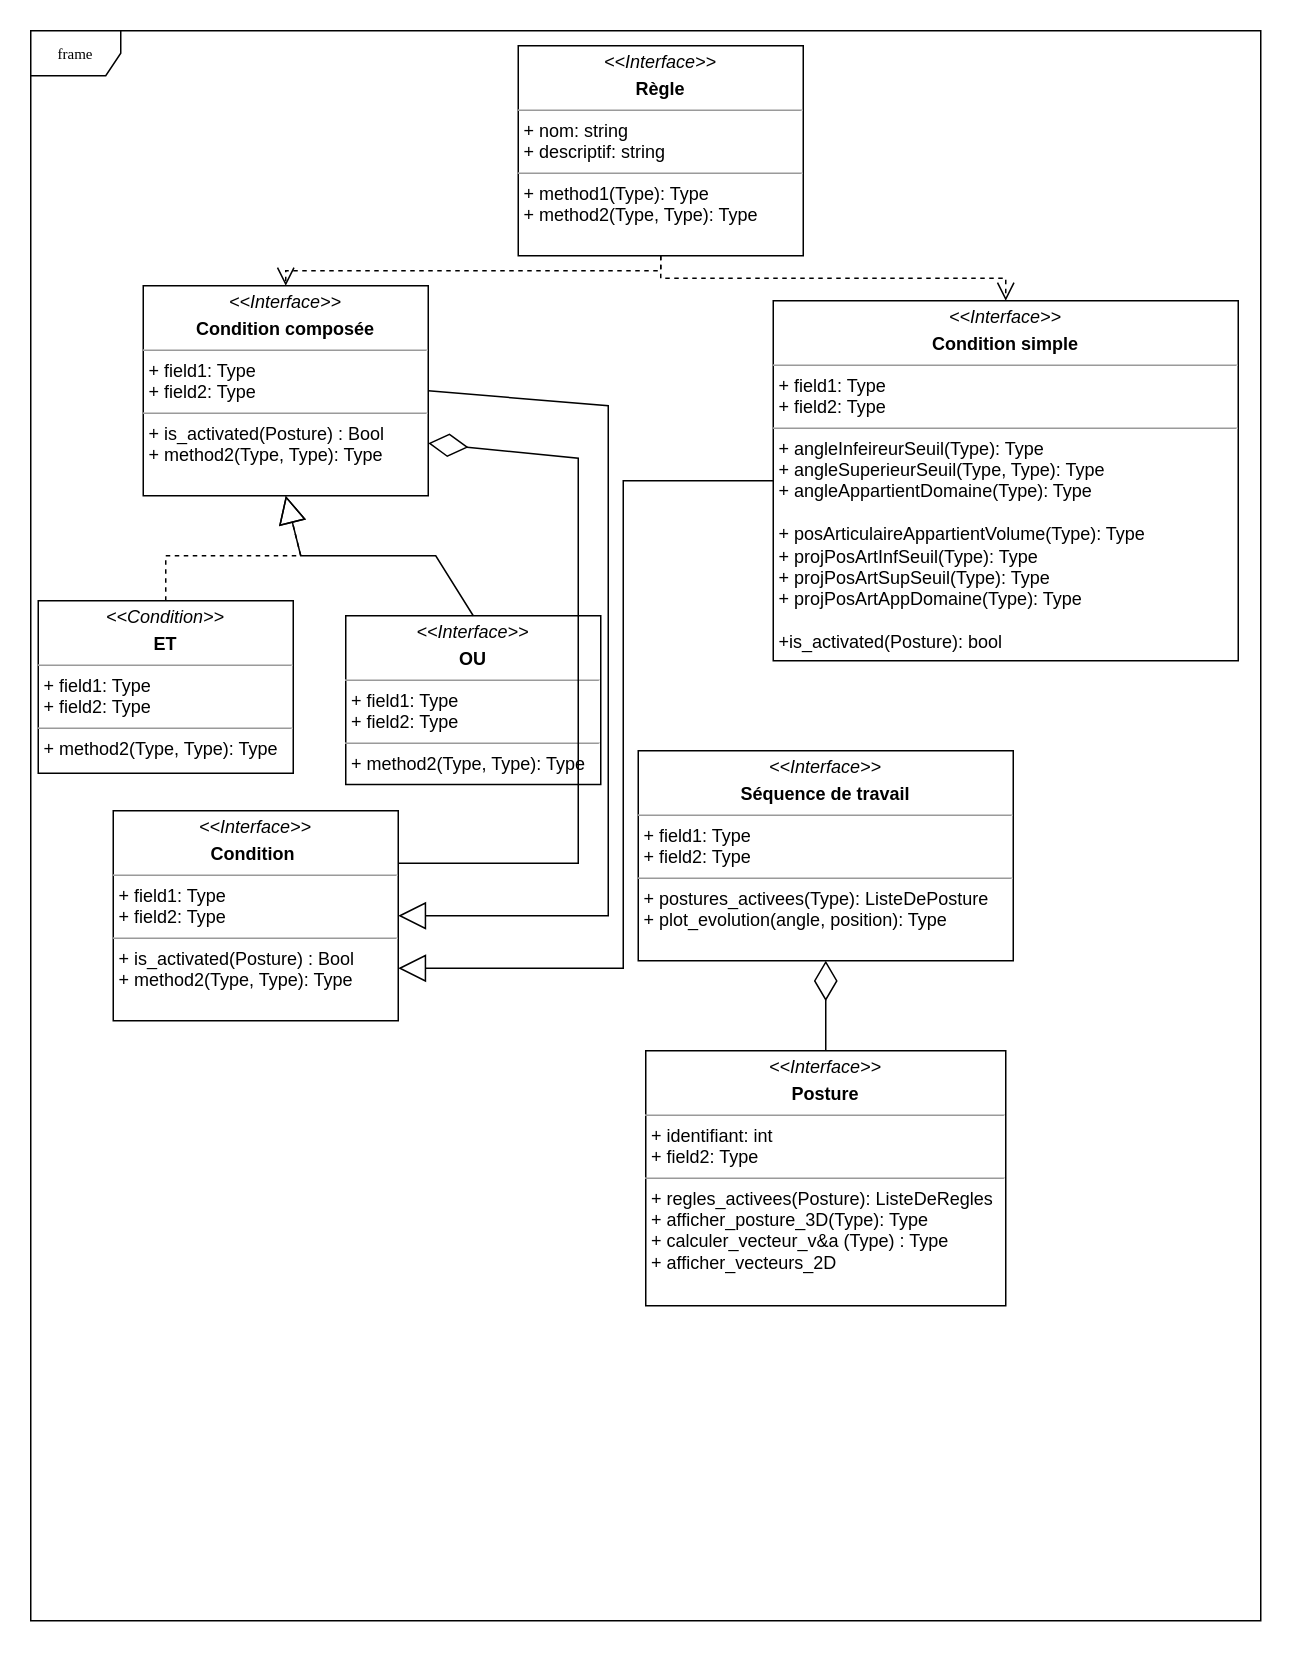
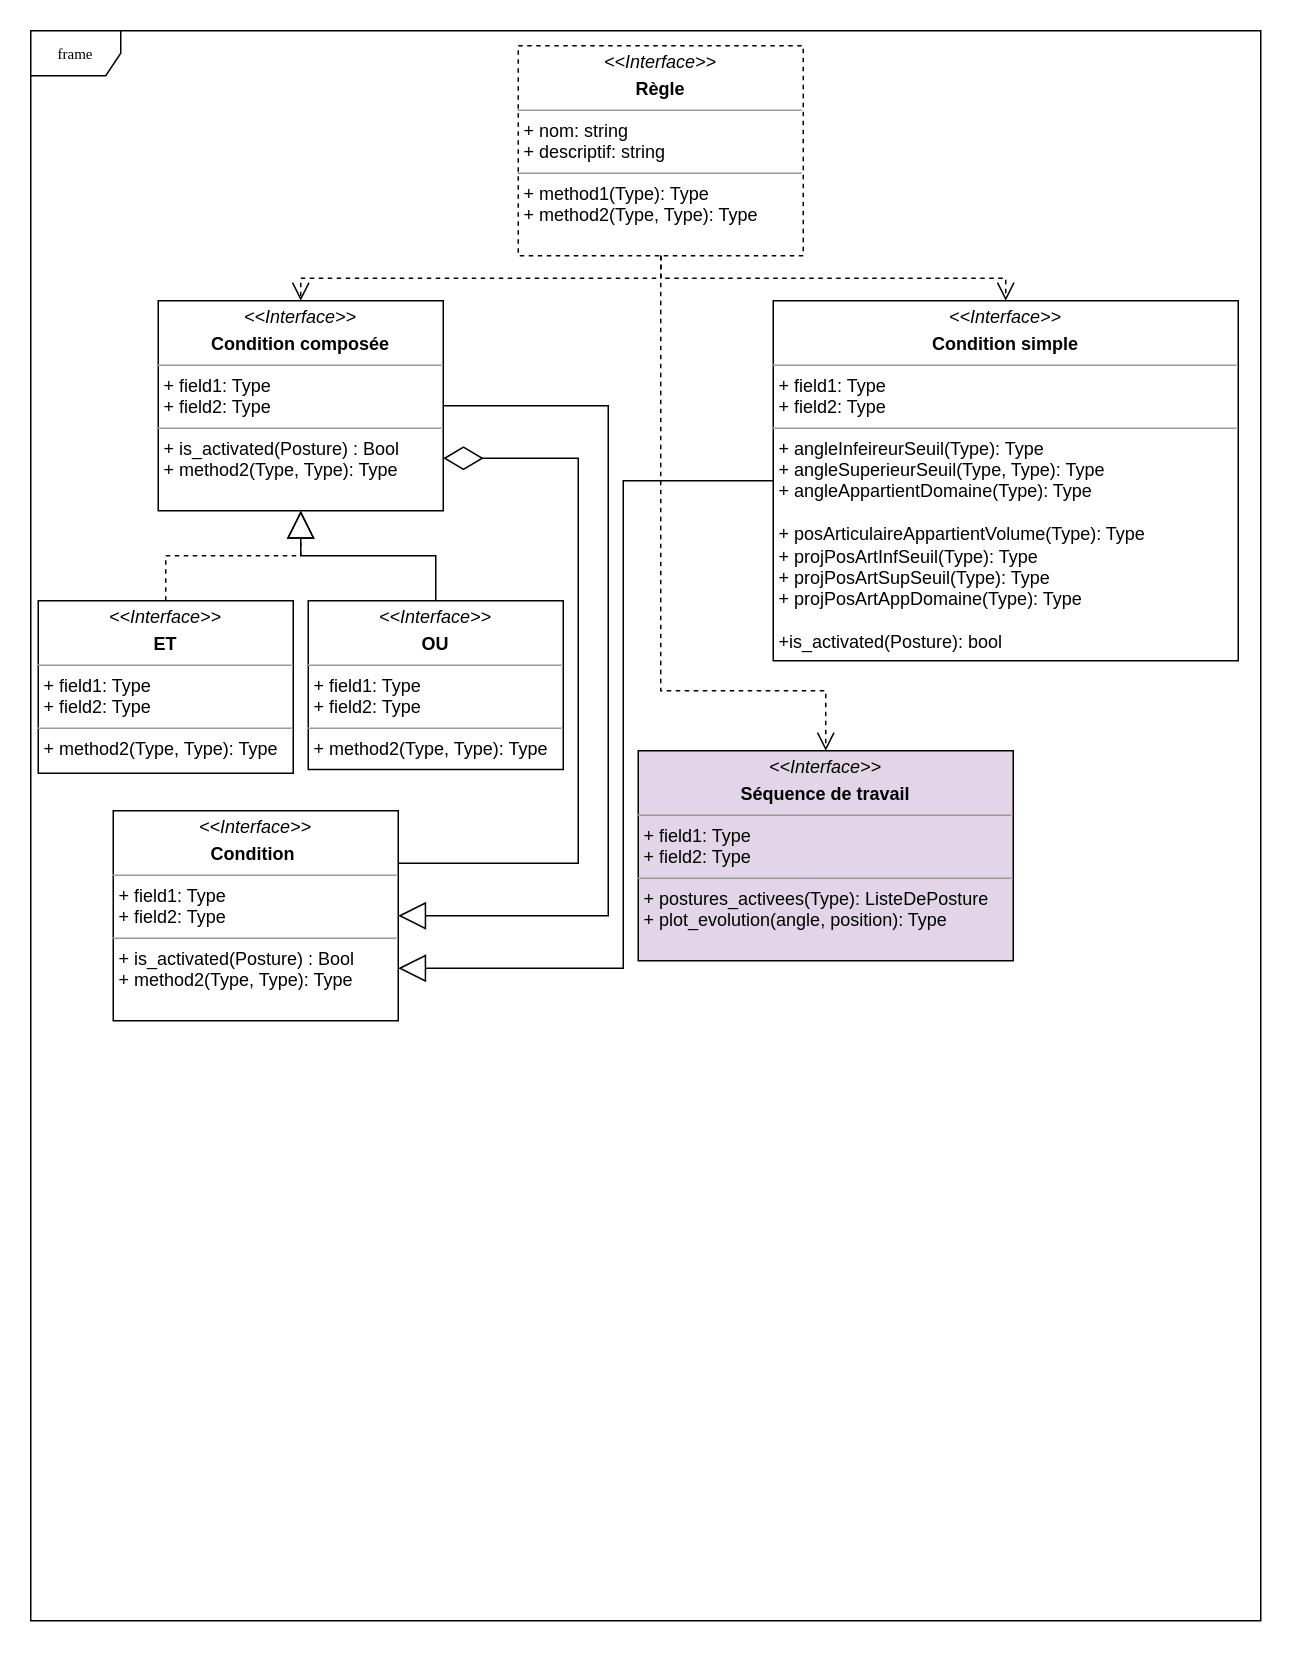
(661, 151) -> (661, 151)
(286, 391) -> (301, 406)
none -> (661, 596)
(163, 655) -> (163, 655)
(473, 700) -> (436, 685)
(826, 856) -> (826, 856)
(826, 1026) -> none
(826, 1178) -> none
